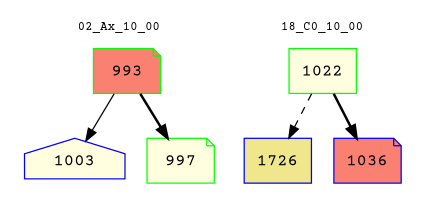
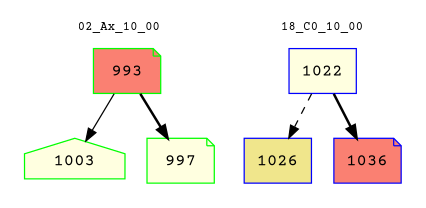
(323, 71) -> (323, 71)
(75, 161) -> (75, 161)
(278, 161) -> (278, 161)
